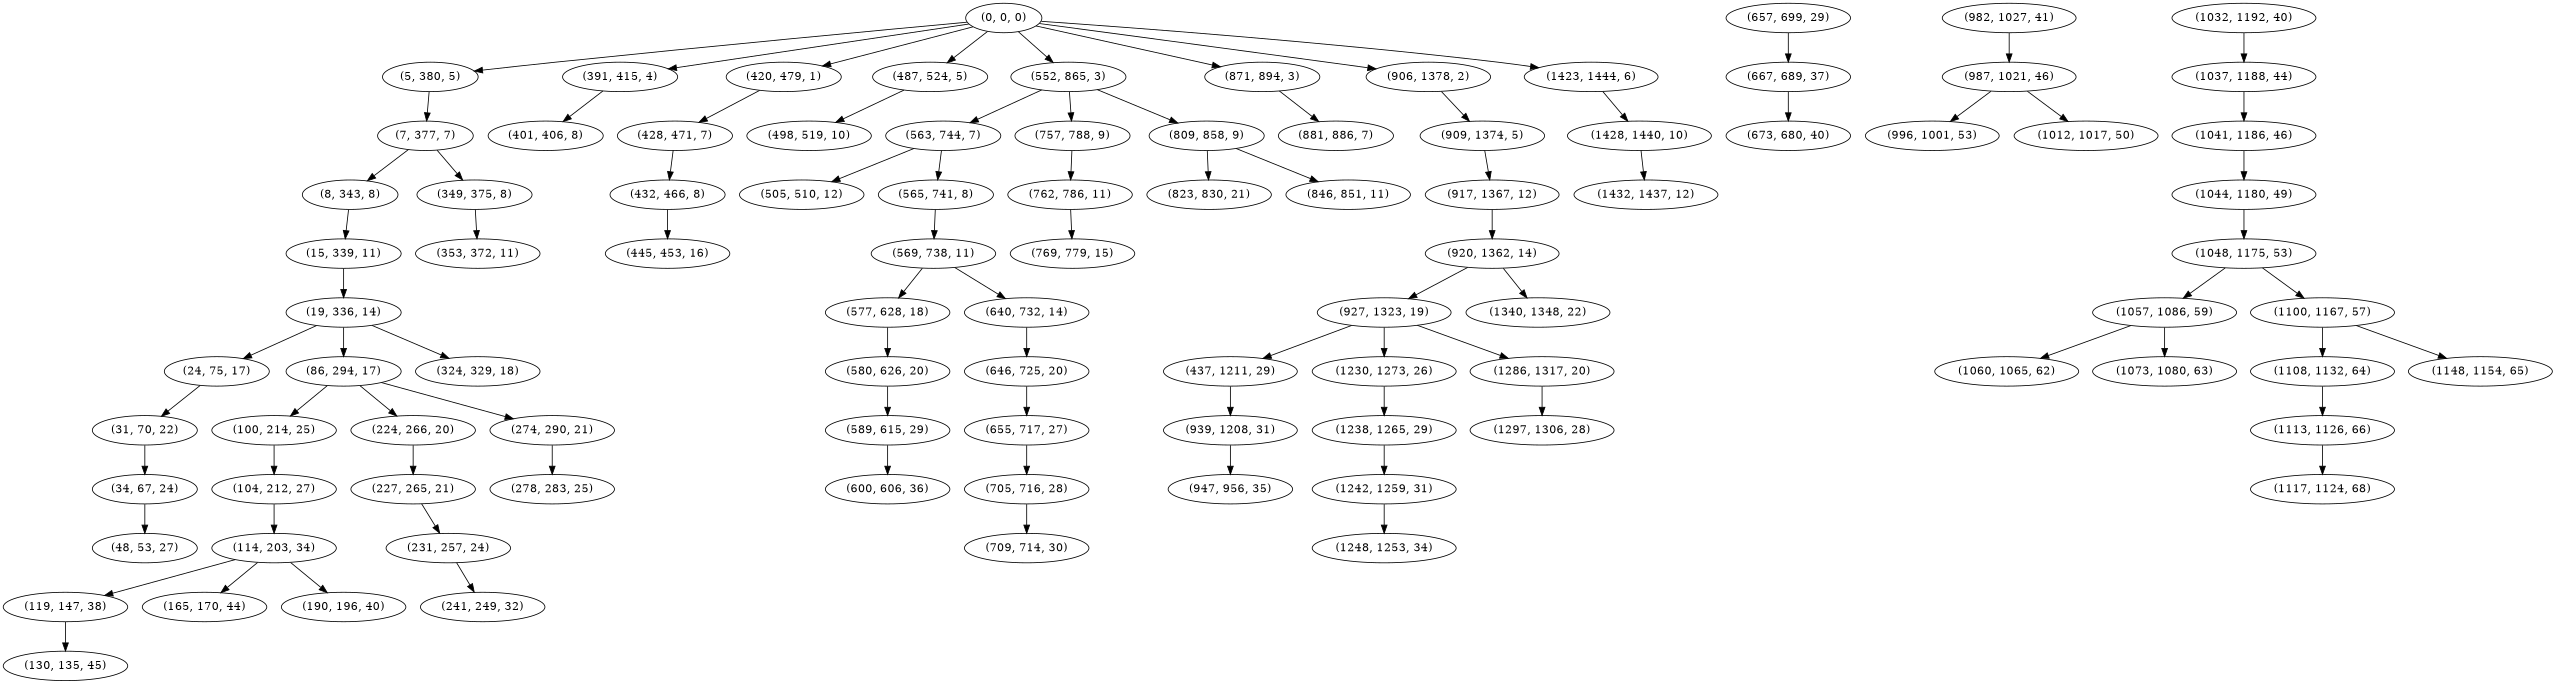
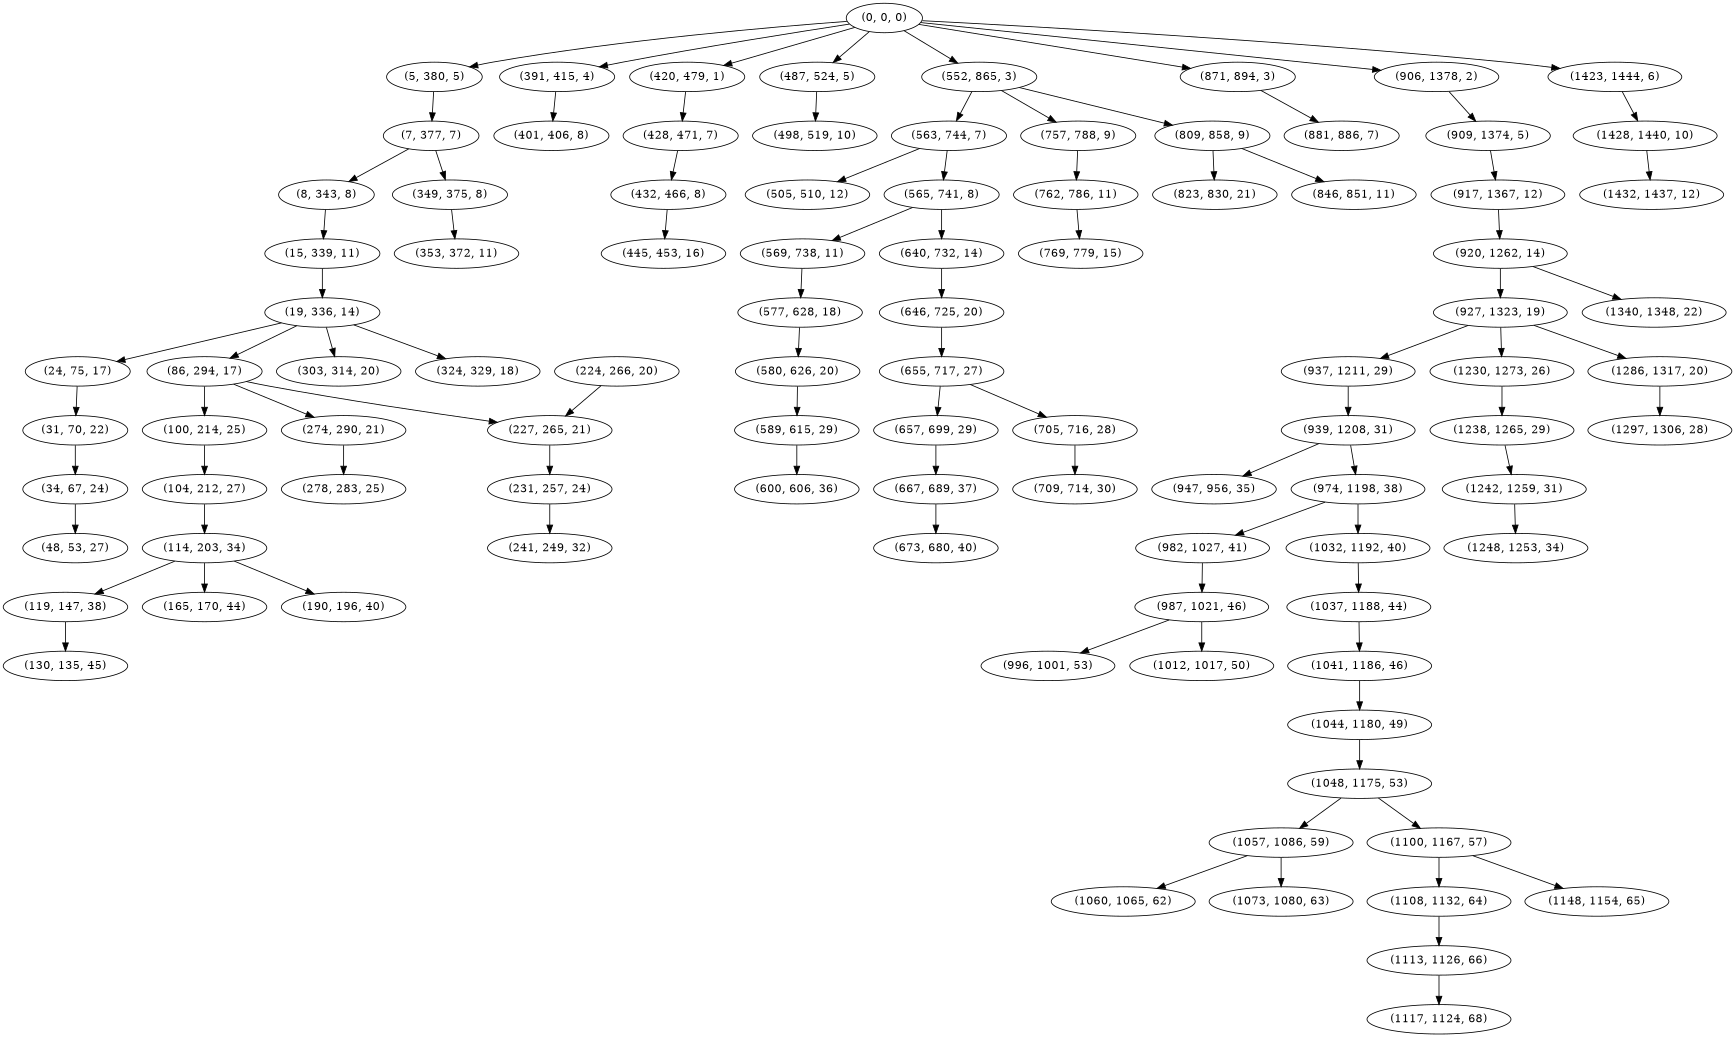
(1492, 254) -> (1500, 254)
(977, 281) -> (942, 220)
none -> (339, 371)
(1230, 371) -> (1348, 371)
none -> (939, 397)
(375, 398) -> (367, 403)
none -> (1358, 489)
